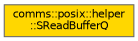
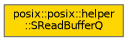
(69, 21) -> (64, 21)
